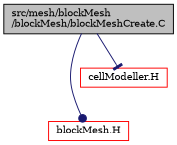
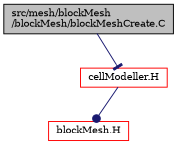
(71, 74) -> (108, 101)
